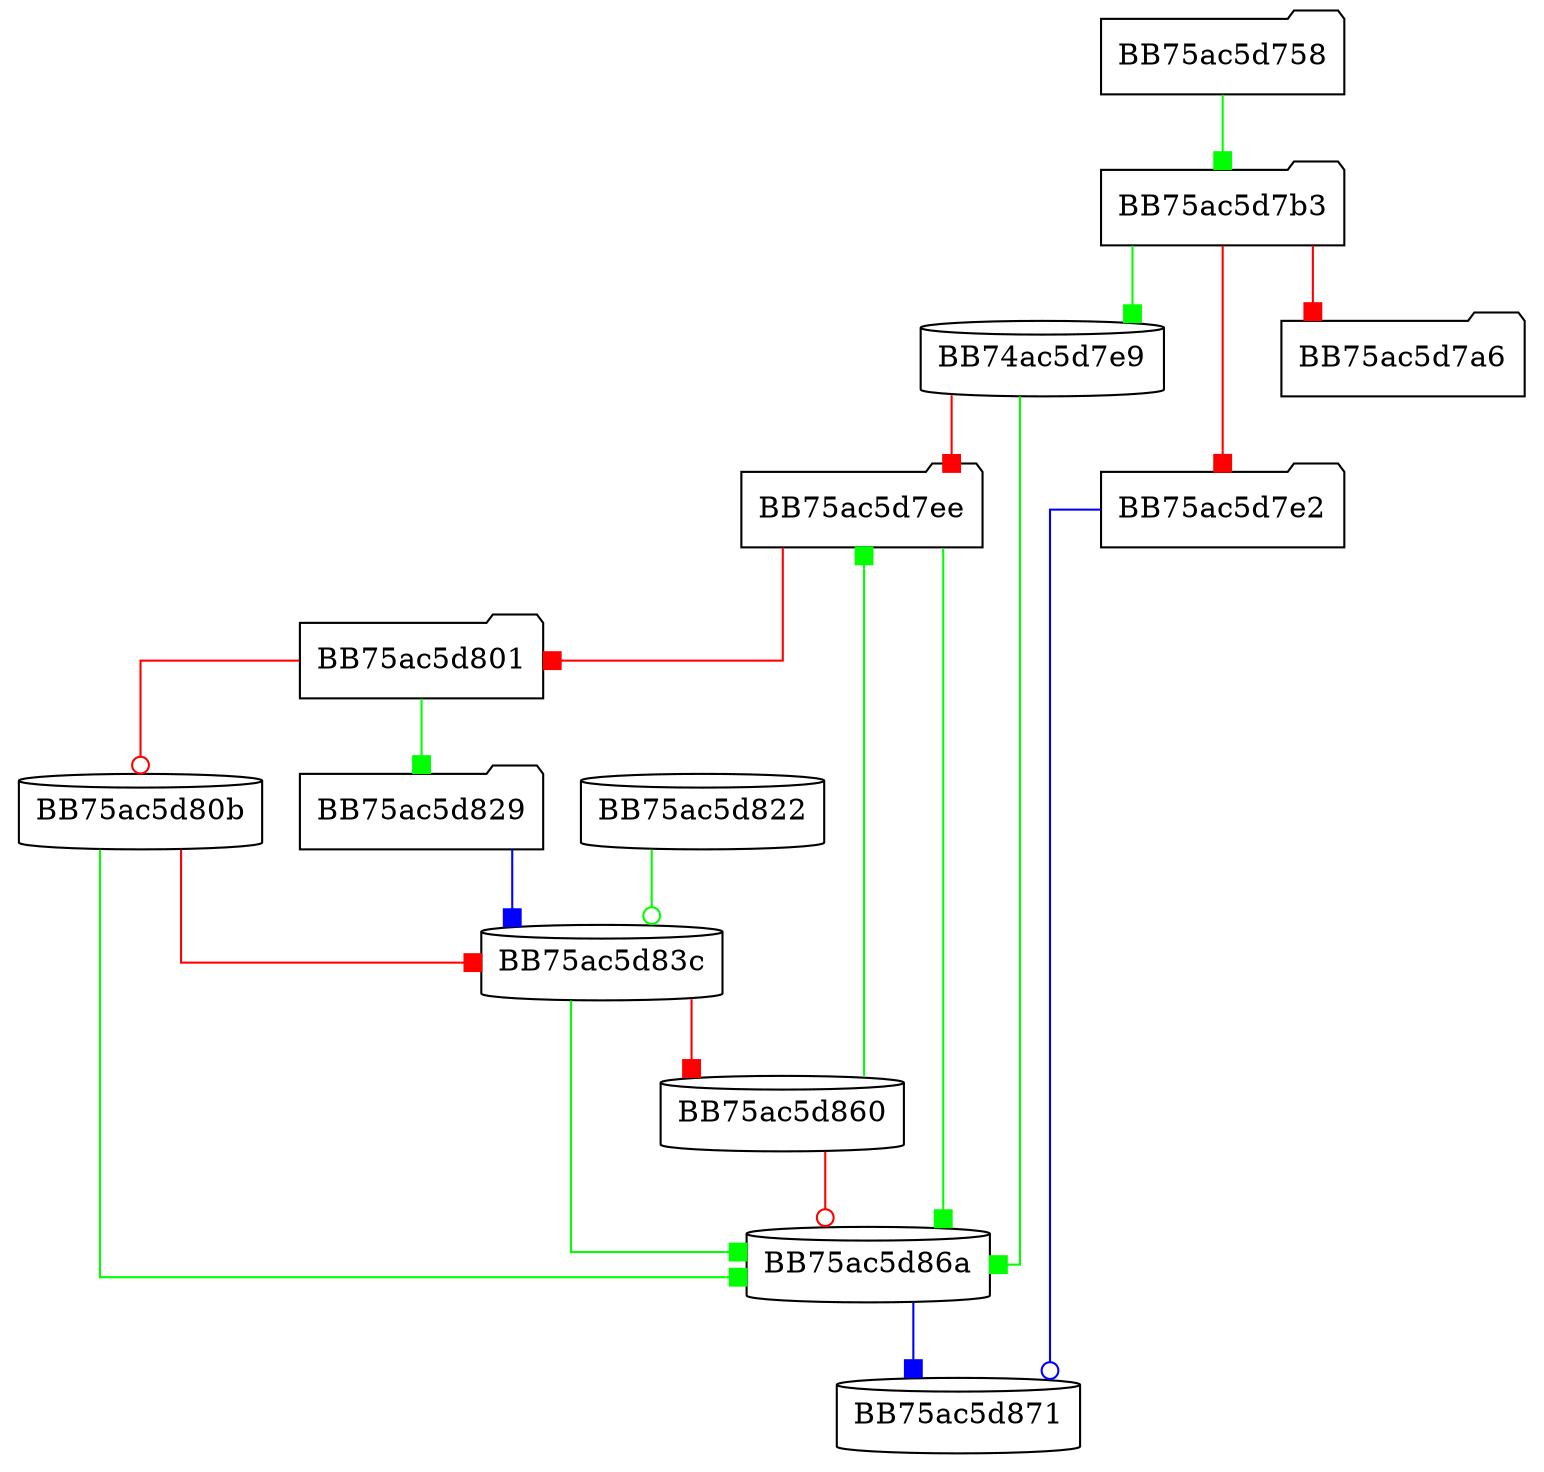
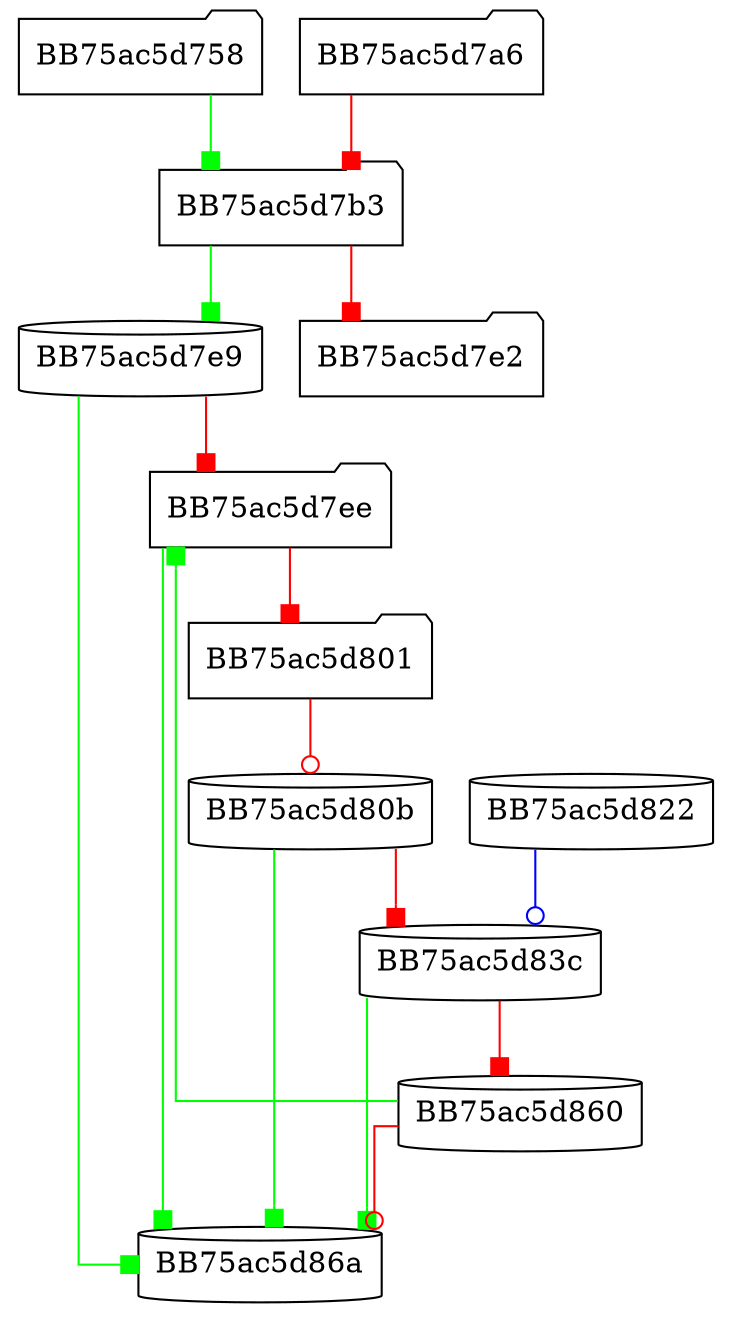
(1313, 272) -> (351, 121)
(1042, 359) -> (141, 359)
(422, 812) -> none
(652, 878) -> (535, 878)
(958, 1416) -> none
